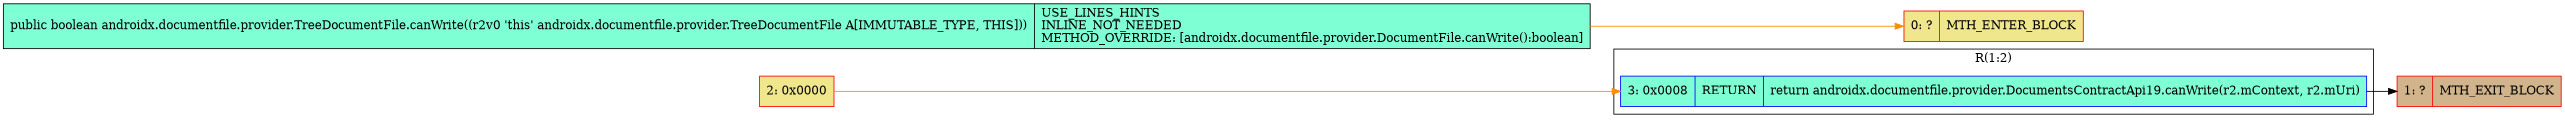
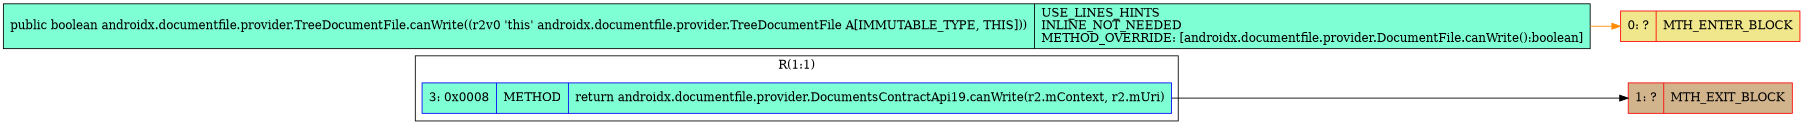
(1994, 59) -> (797, 66)
(797, 91) -> none
(1729, 91) -> (532, 98)
